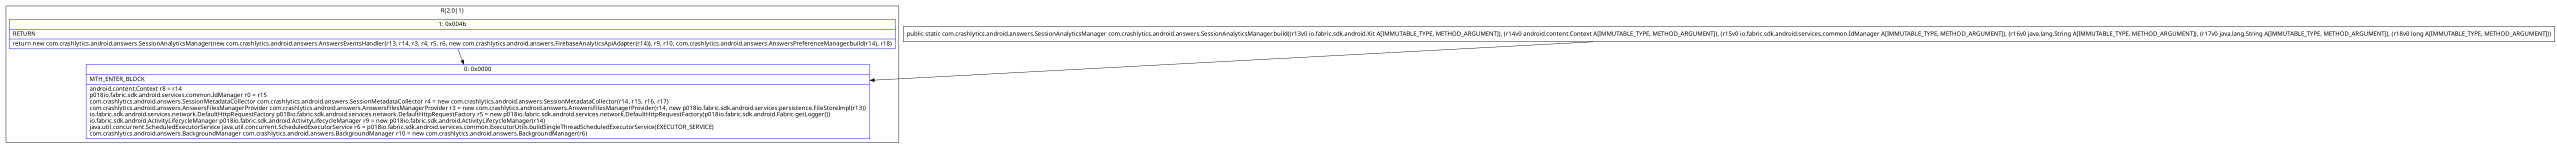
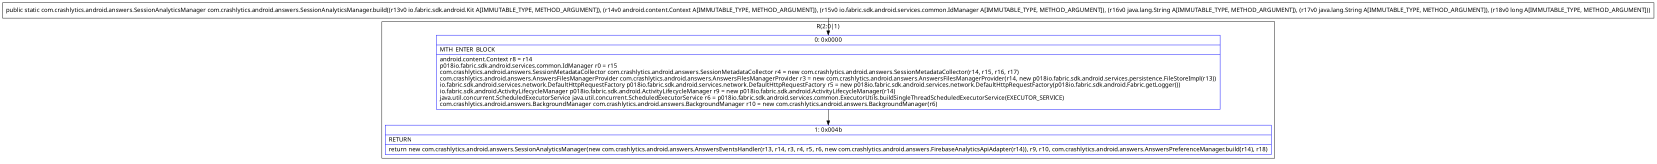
(460, 55) -> (828, 115)
